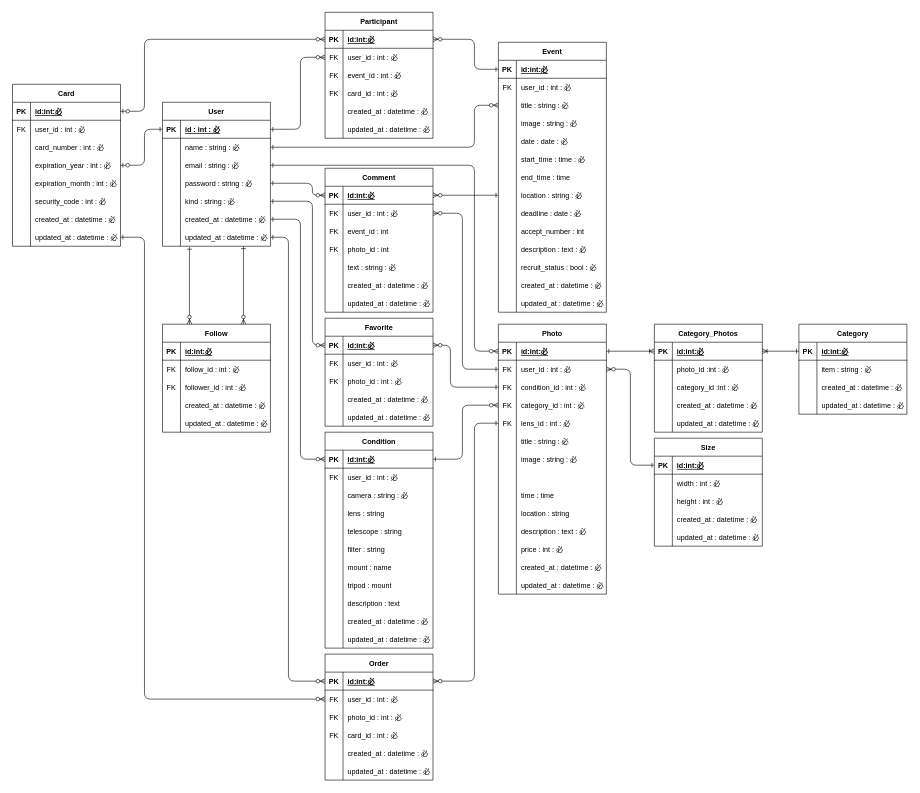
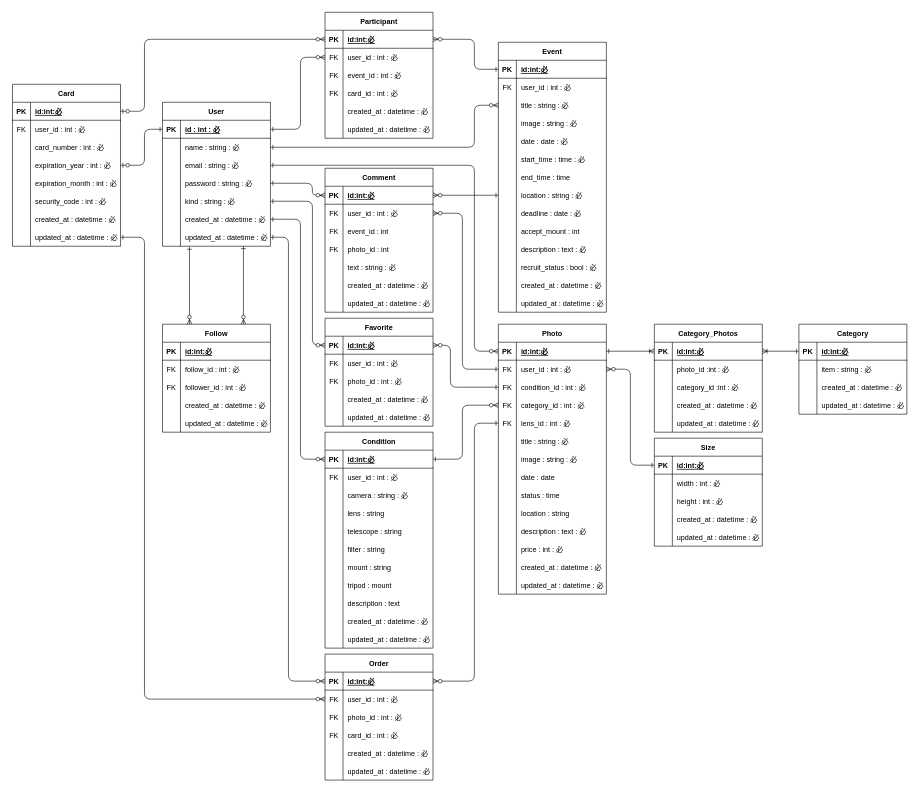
(555, 232) -> (553, 232)
none -> (561, 477)
(538, 496) -> (543, 496)
(369, 568) -> (372, 568)
